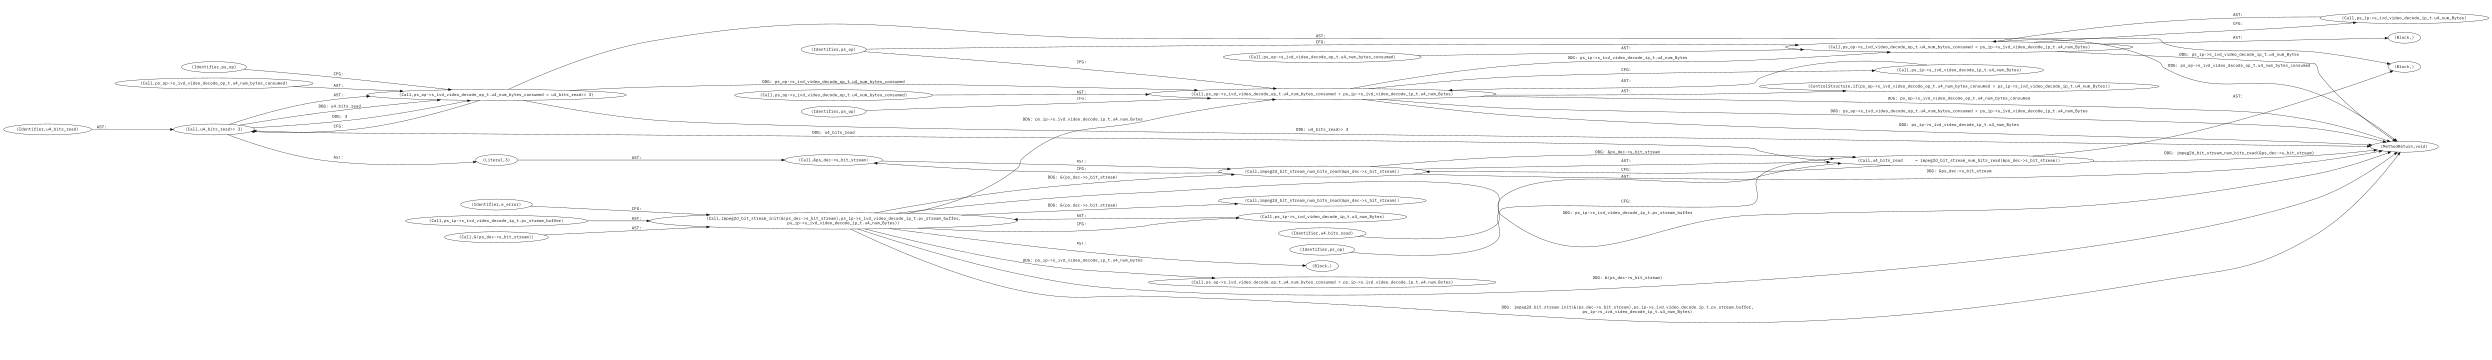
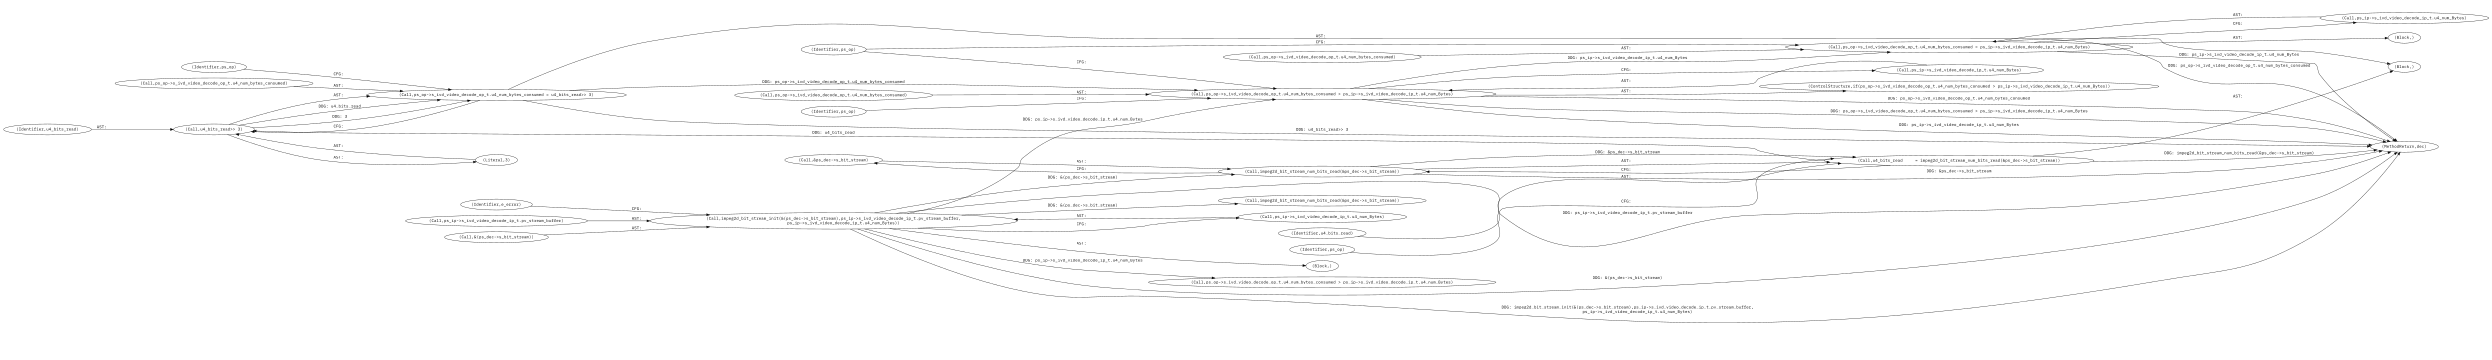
(2404, 147) -> (2404, 147)
(650, 160) -> (357, 152)
